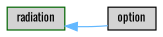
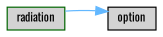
(93, 27) -> (80, 11)
